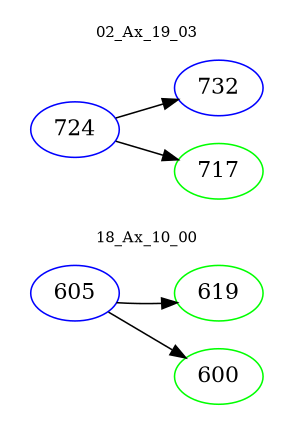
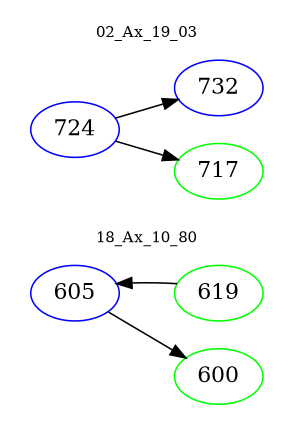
(147, 238) -> (147, 238)
(139, 304) -> (155, 283)
